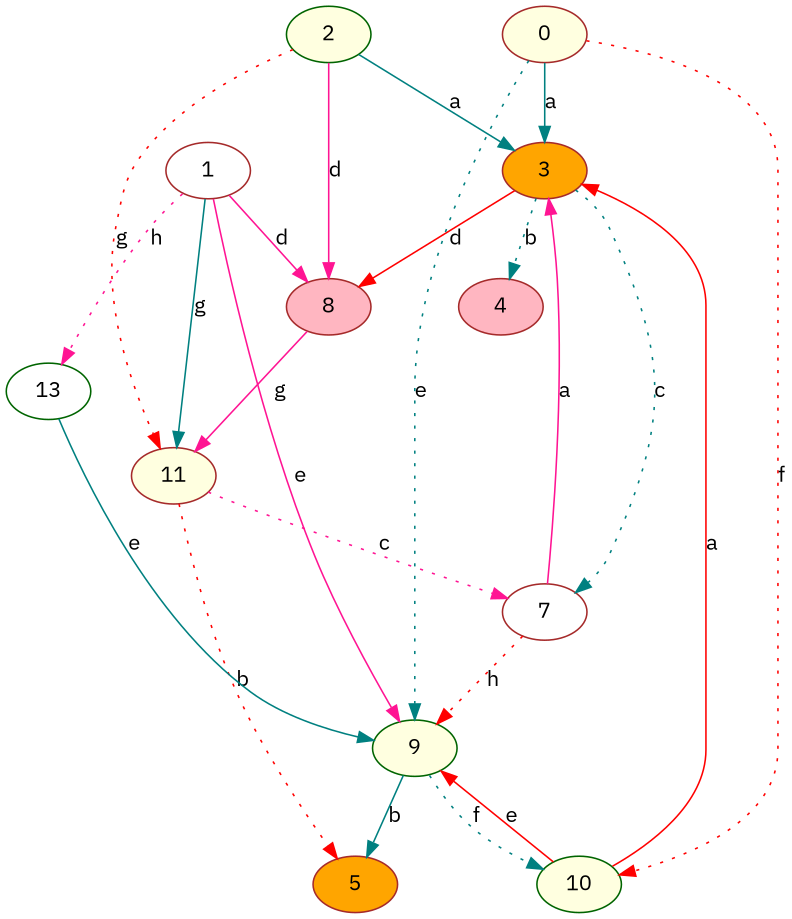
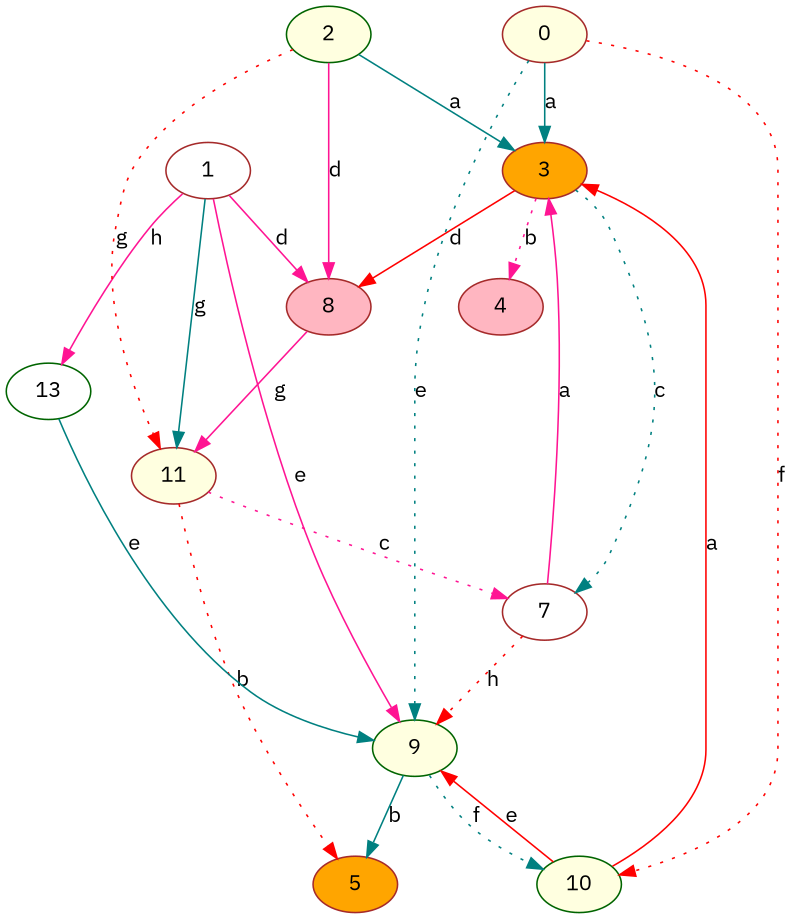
(525, 231) -> (525, 231)
(123, 264) -> (123, 264)
